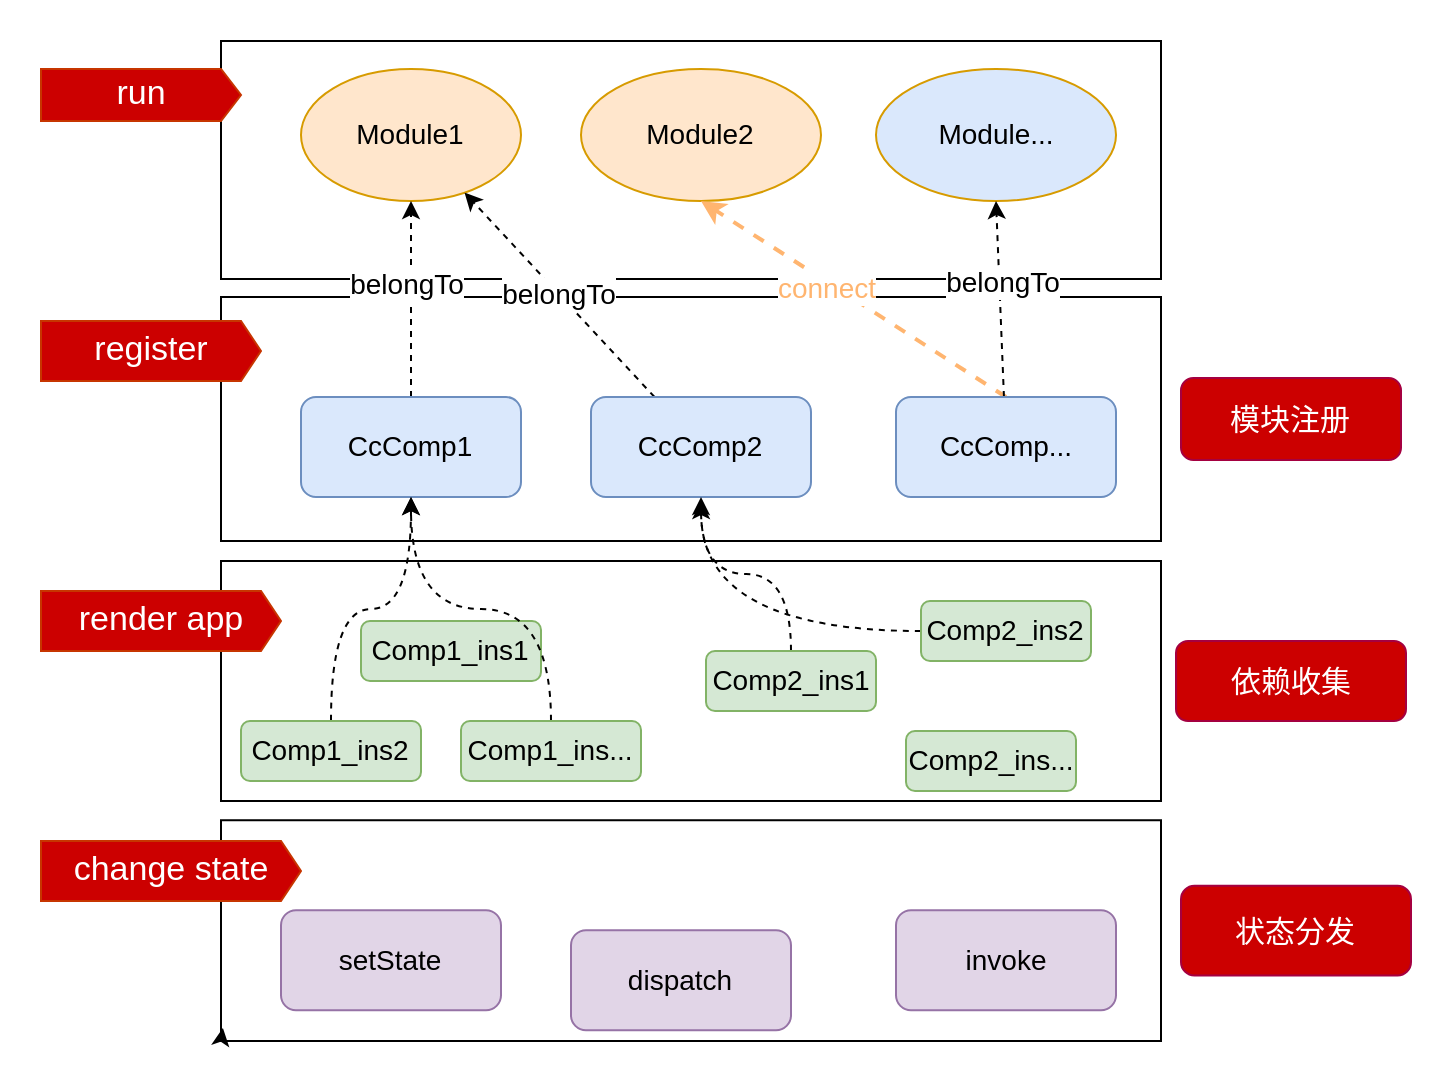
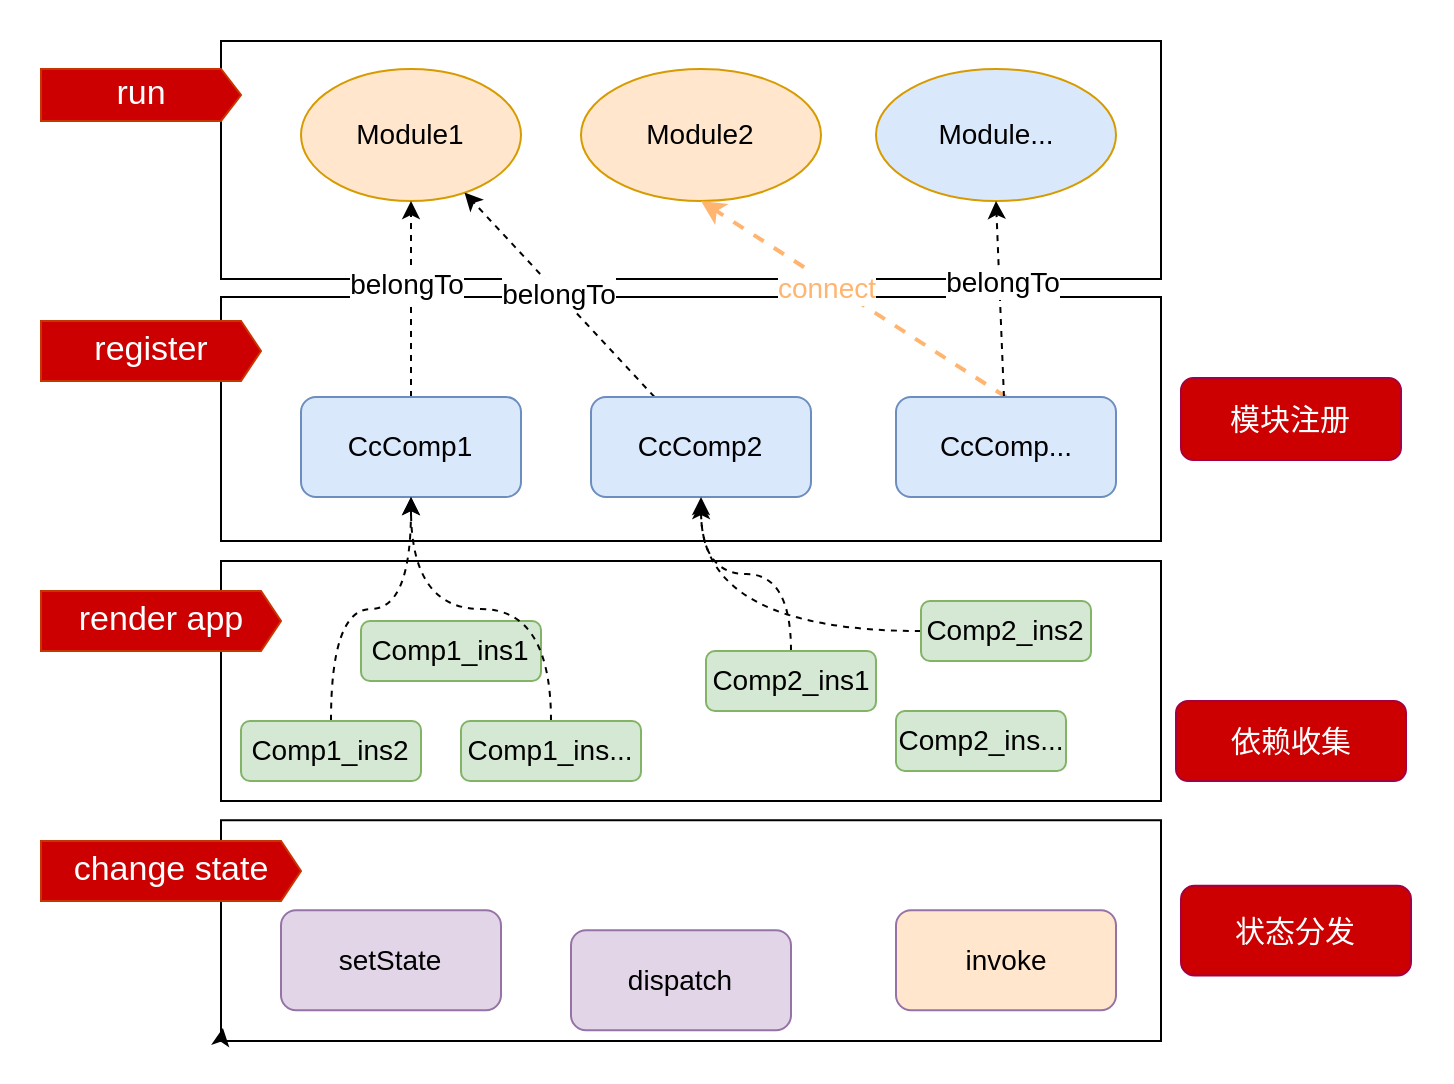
(1291, 681) -> (1291, 741)
(991, 761) -> (981, 741)
(1006, 960) -> (1006, 960)
